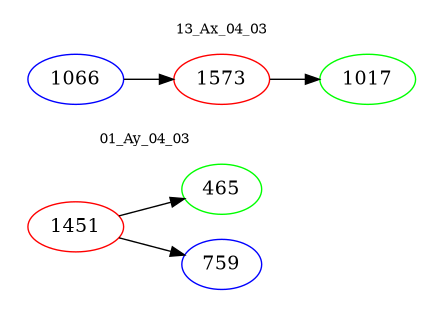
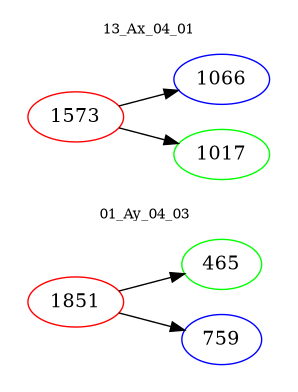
(222, 30) -> (149, 30)
(142, 79) -> (142, 100)
(76, 227) -> (76, 302)
